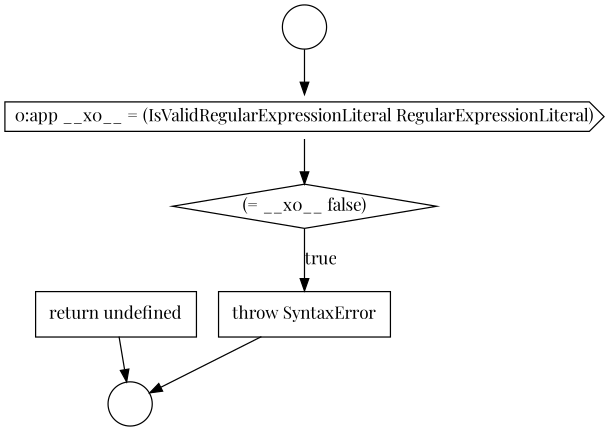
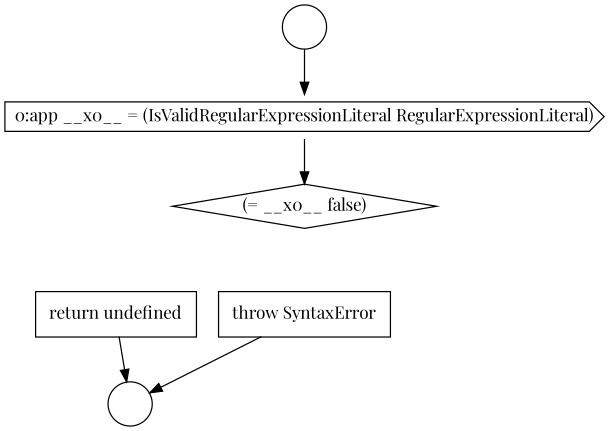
(304, 254) -> none
